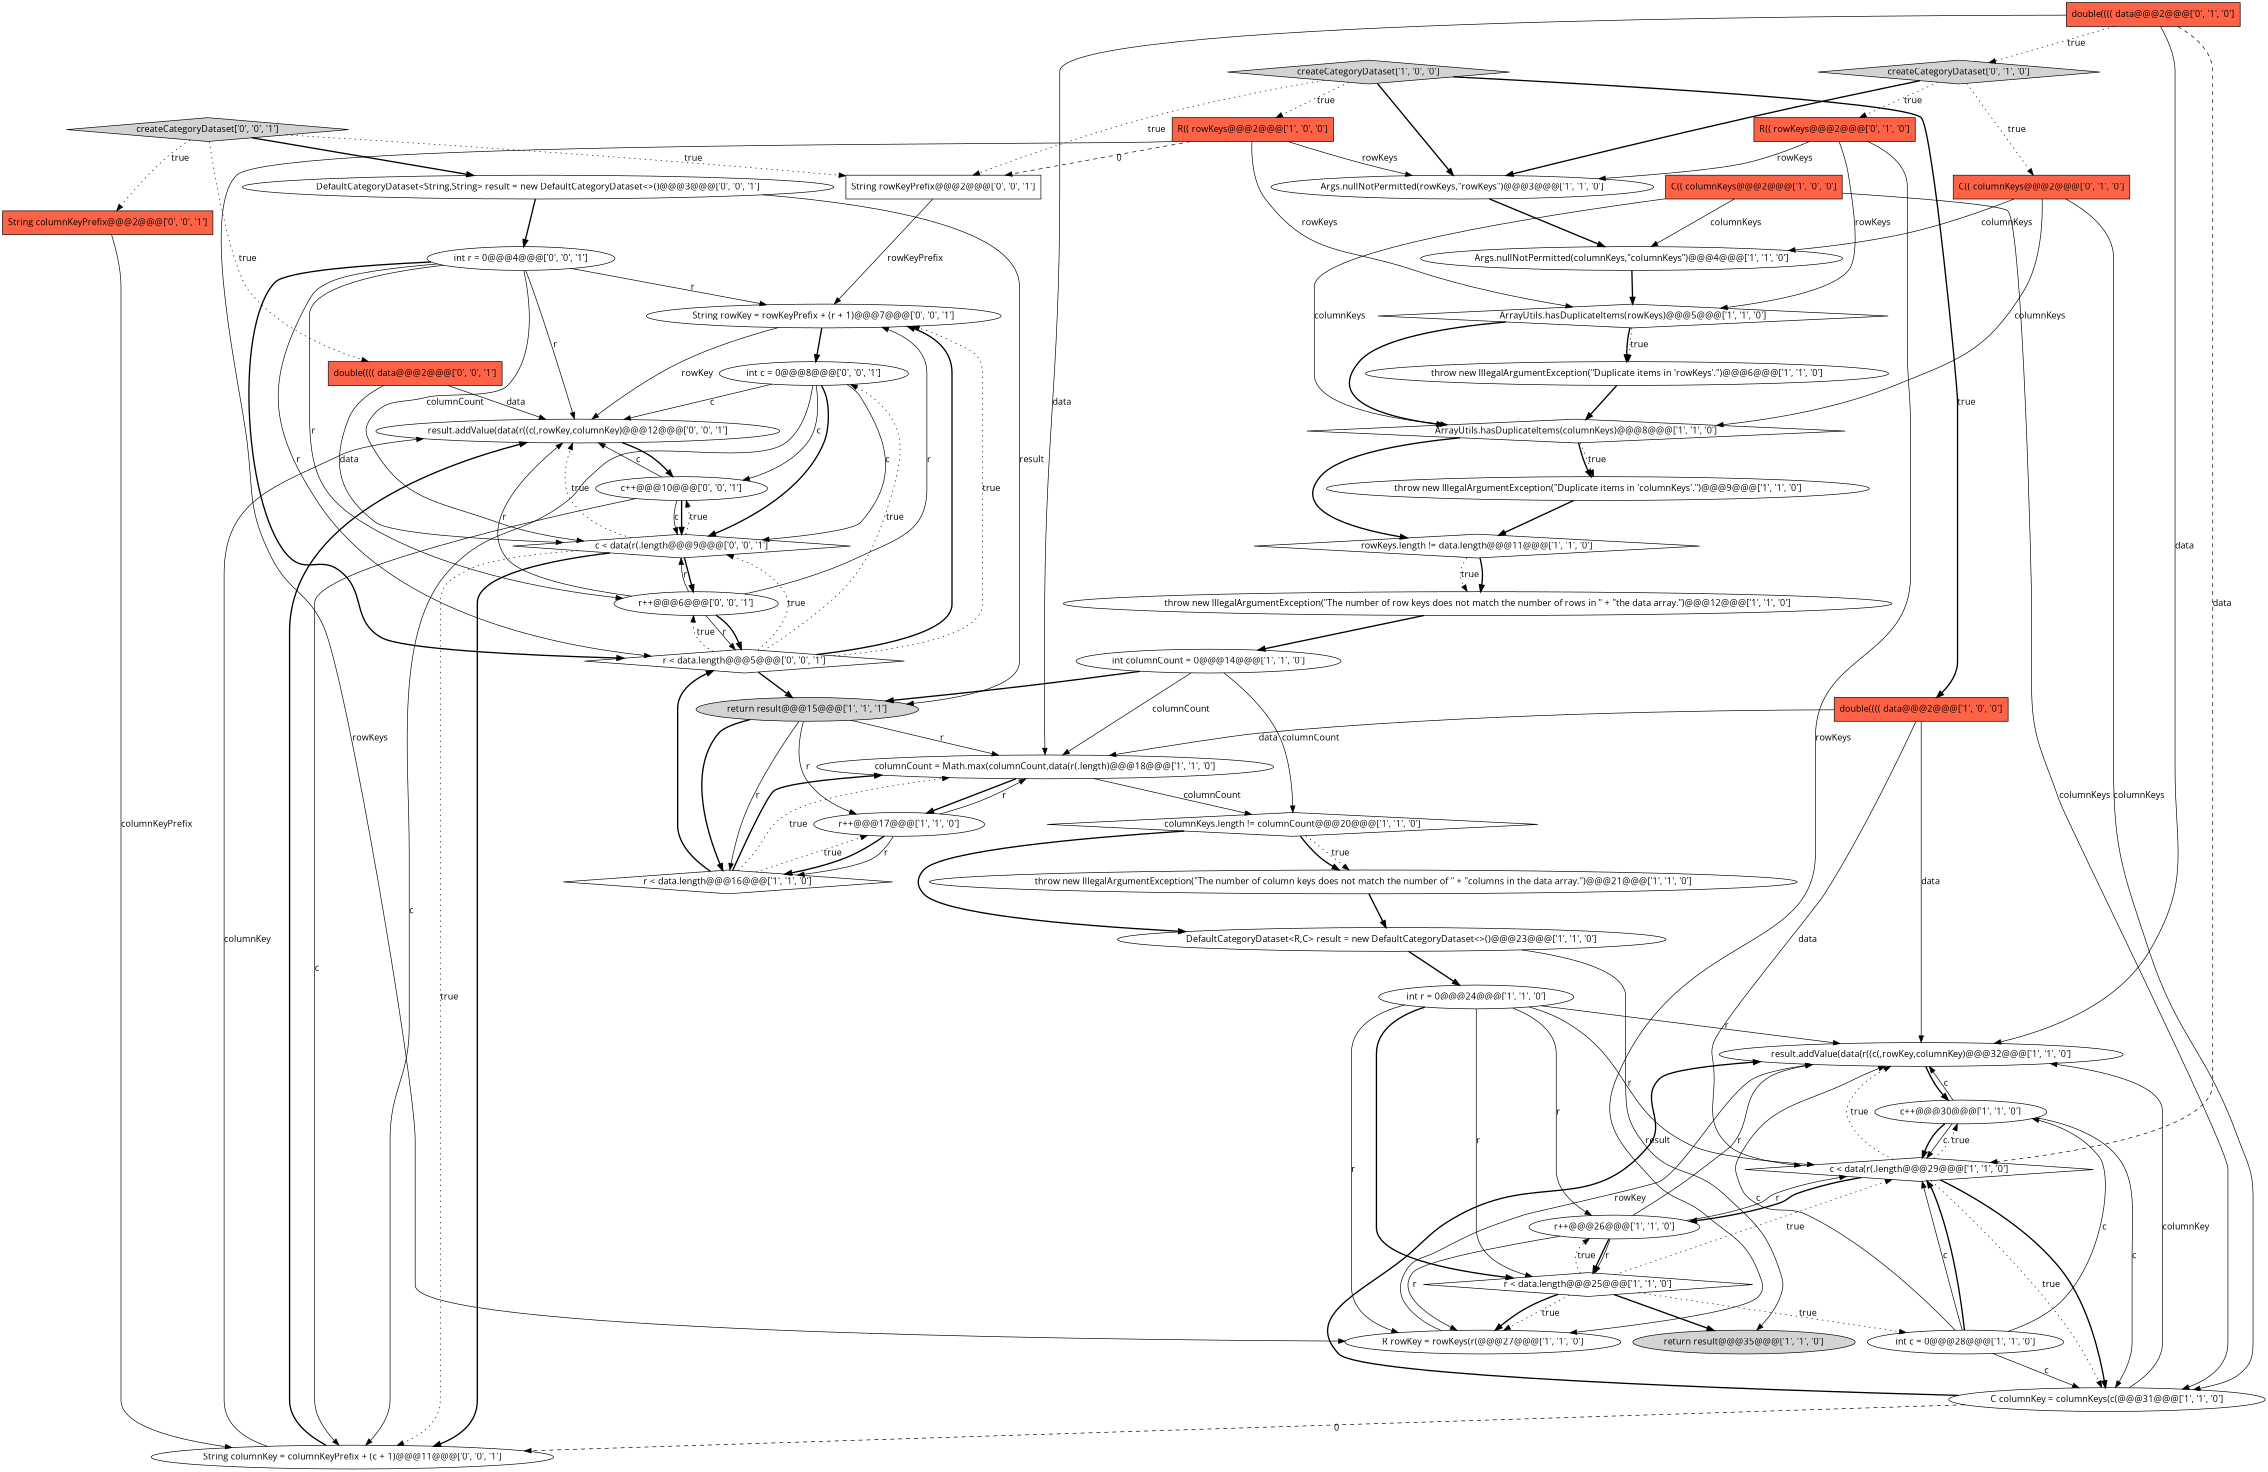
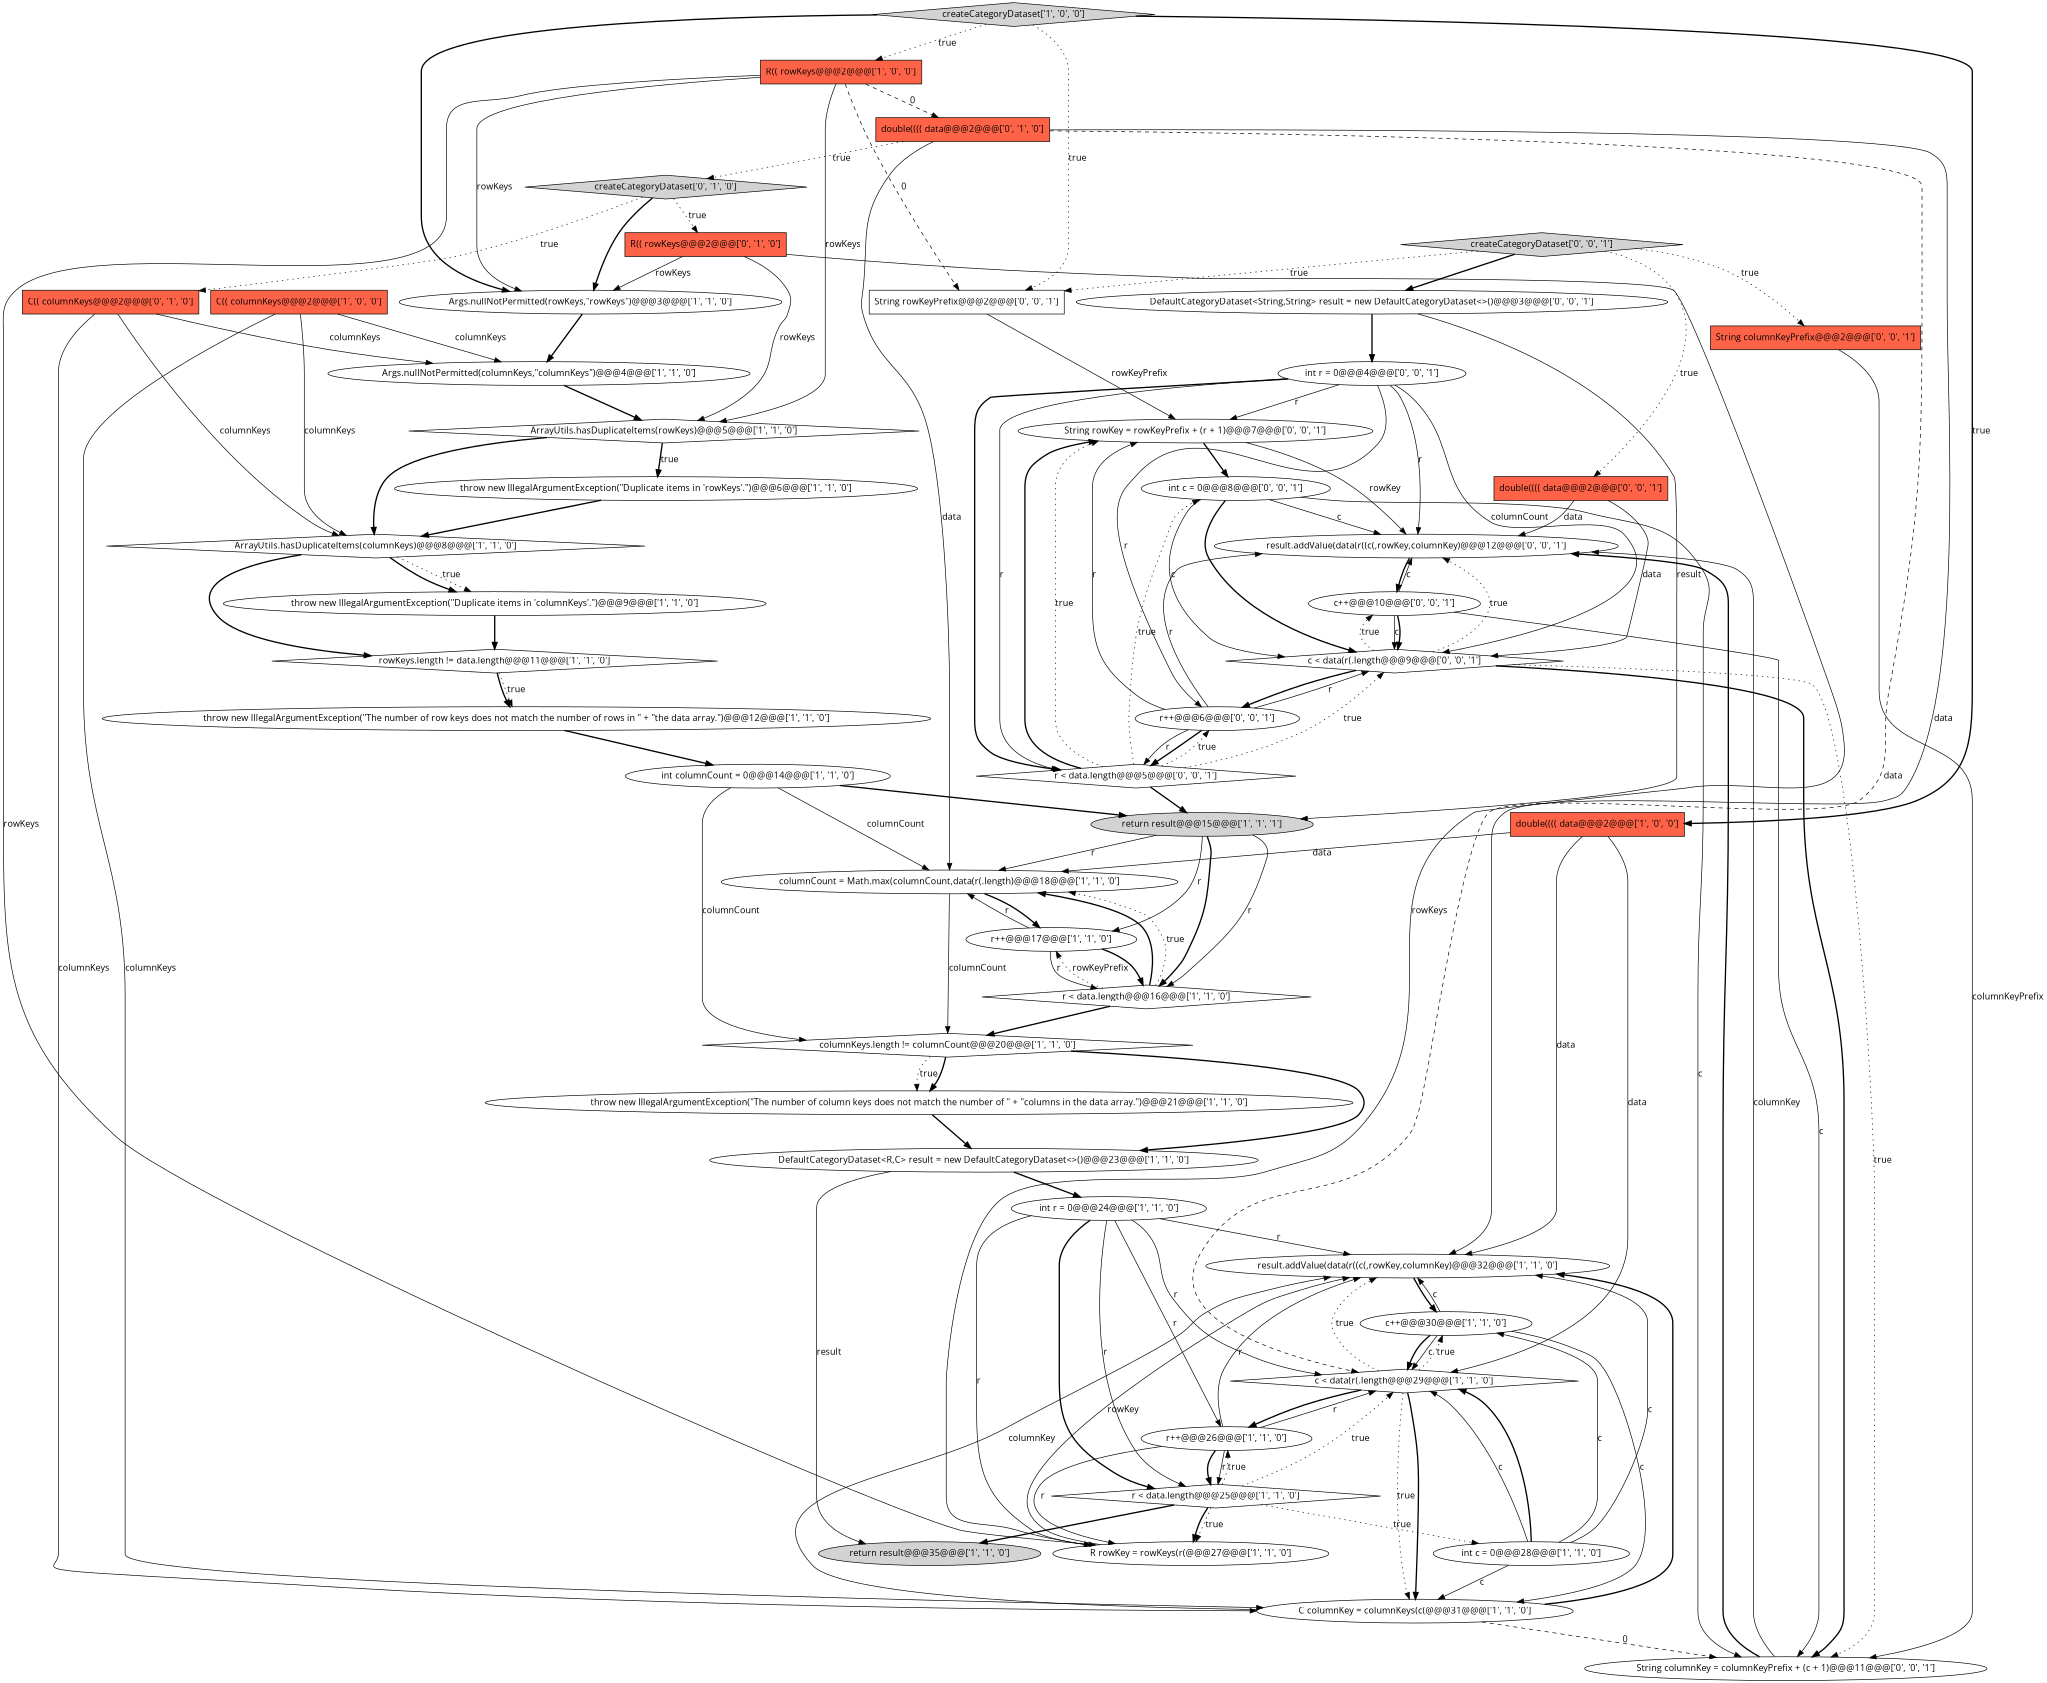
none -> (899, 99)
(804, 446) -> none
(678, 772) -> (1052, 1020)
(833, 853) -> (1101, 968)
